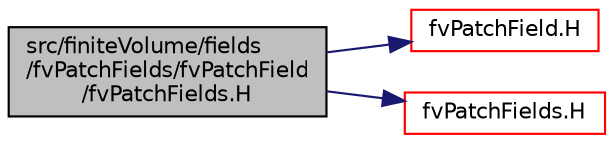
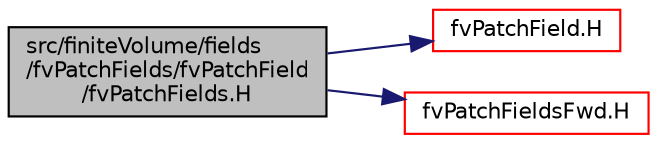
(505, 113) -> (527, 113)
